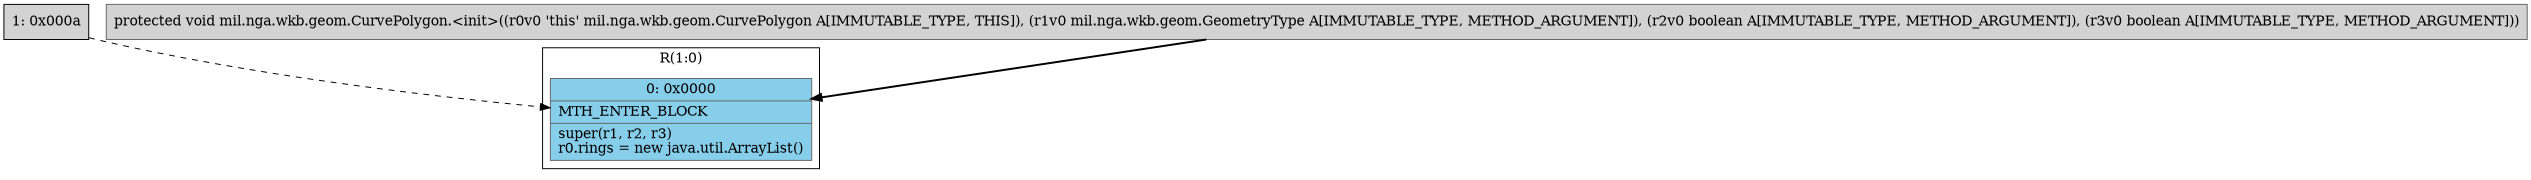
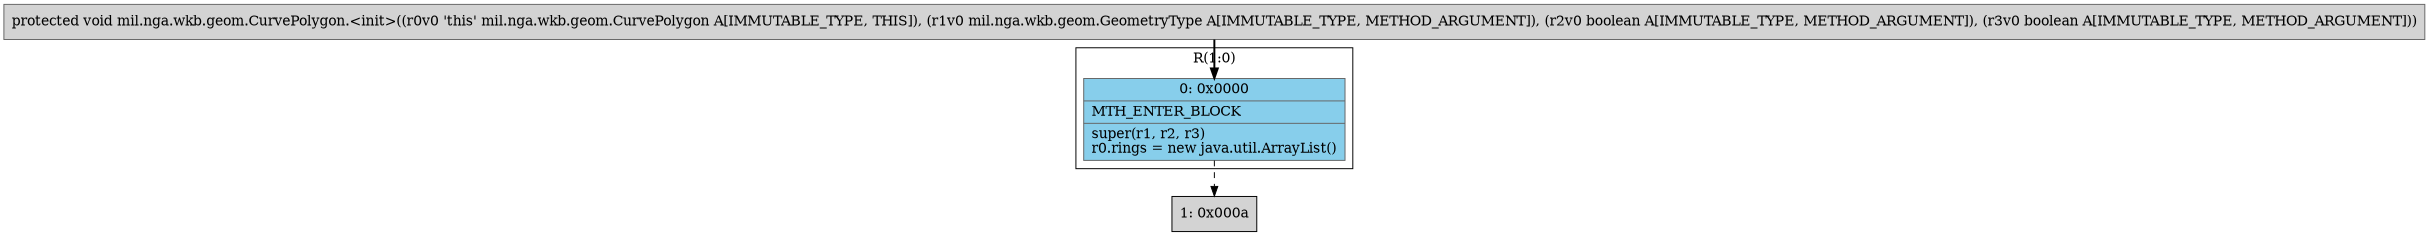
(313, 79) -> (1214, 175)
